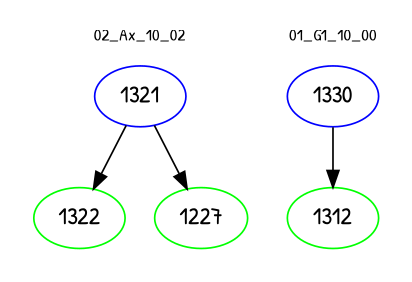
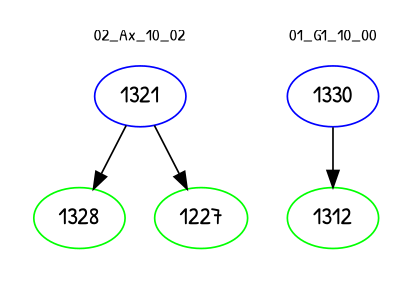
(79, 218) -> (79, 218)
